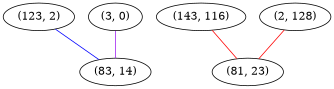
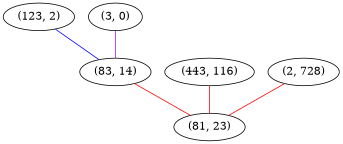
(201, 17) -> (210, 72)
(295, 17) -> (304, 72)
none -> (162, 99)
